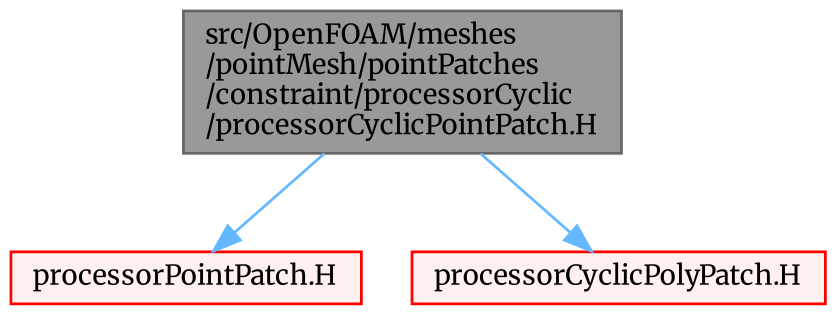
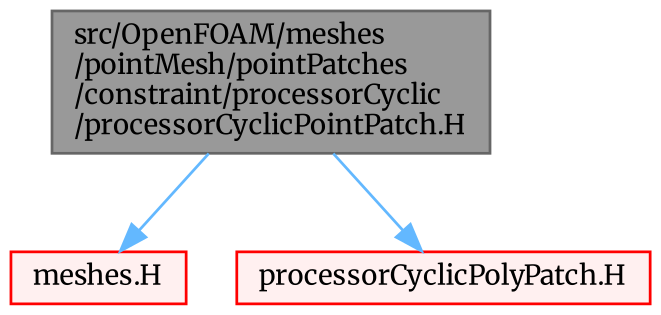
(186, 278) -> (99, 278)
